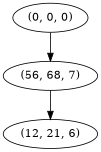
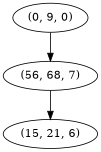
(50, 18) -> (50, 18)
(50, 134) -> (50, 134)
